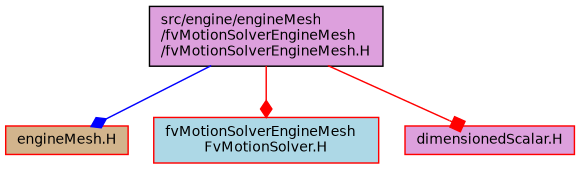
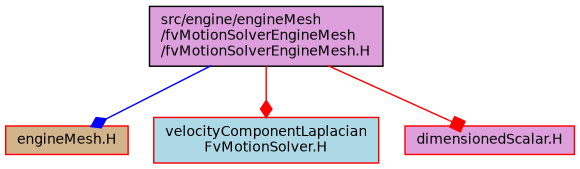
(266, 140) -> (266, 140)
